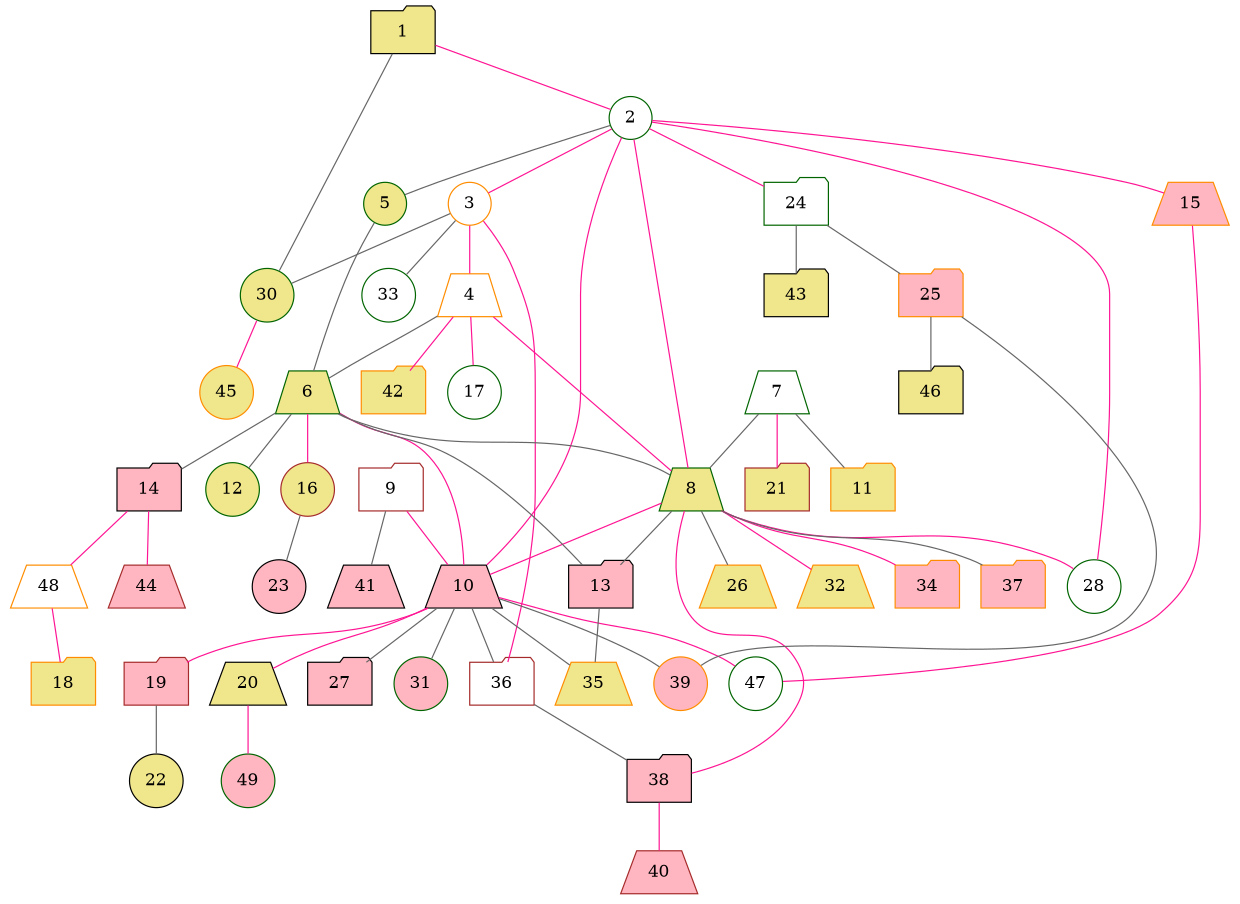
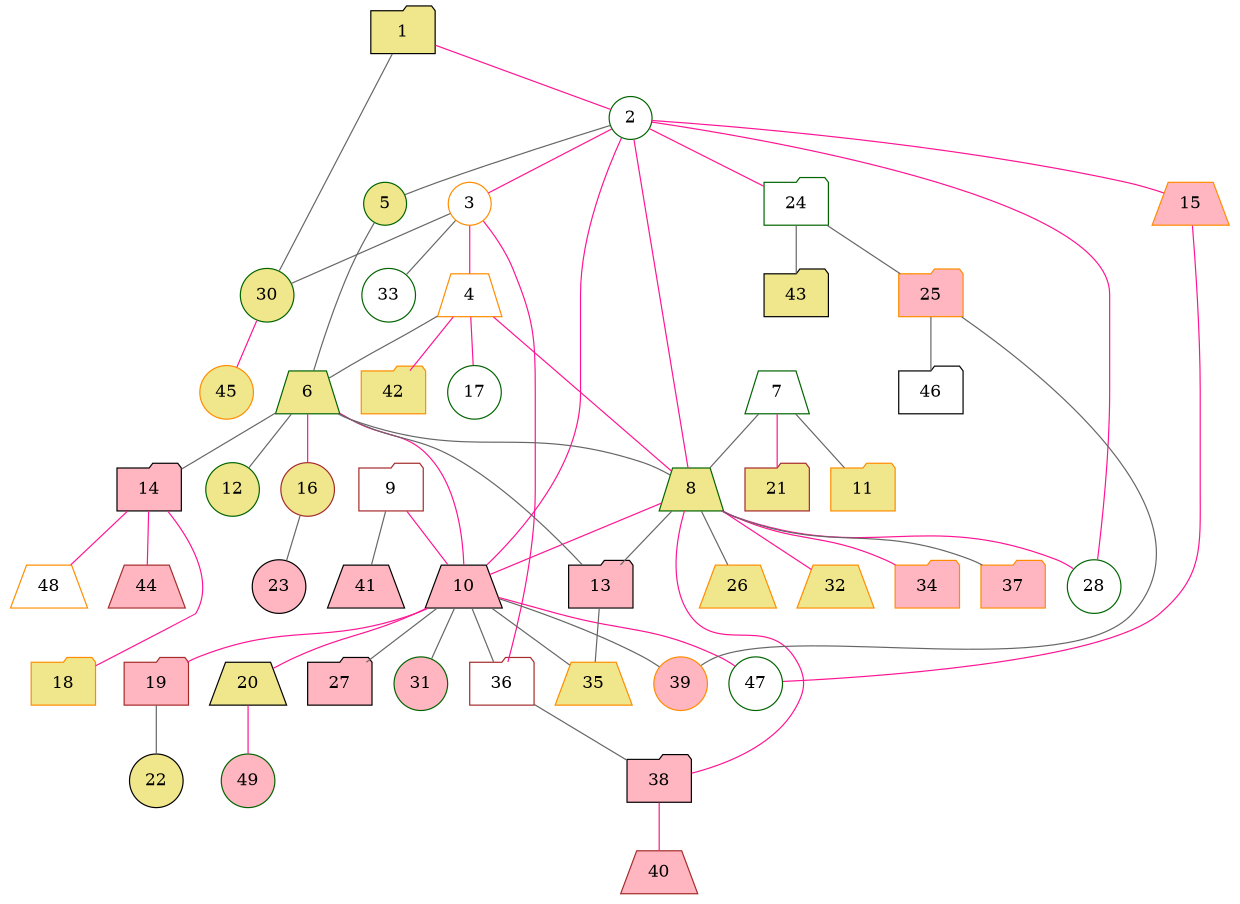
(931, 392) -> (931, 392)
(56, 635) -> (196, 614)
